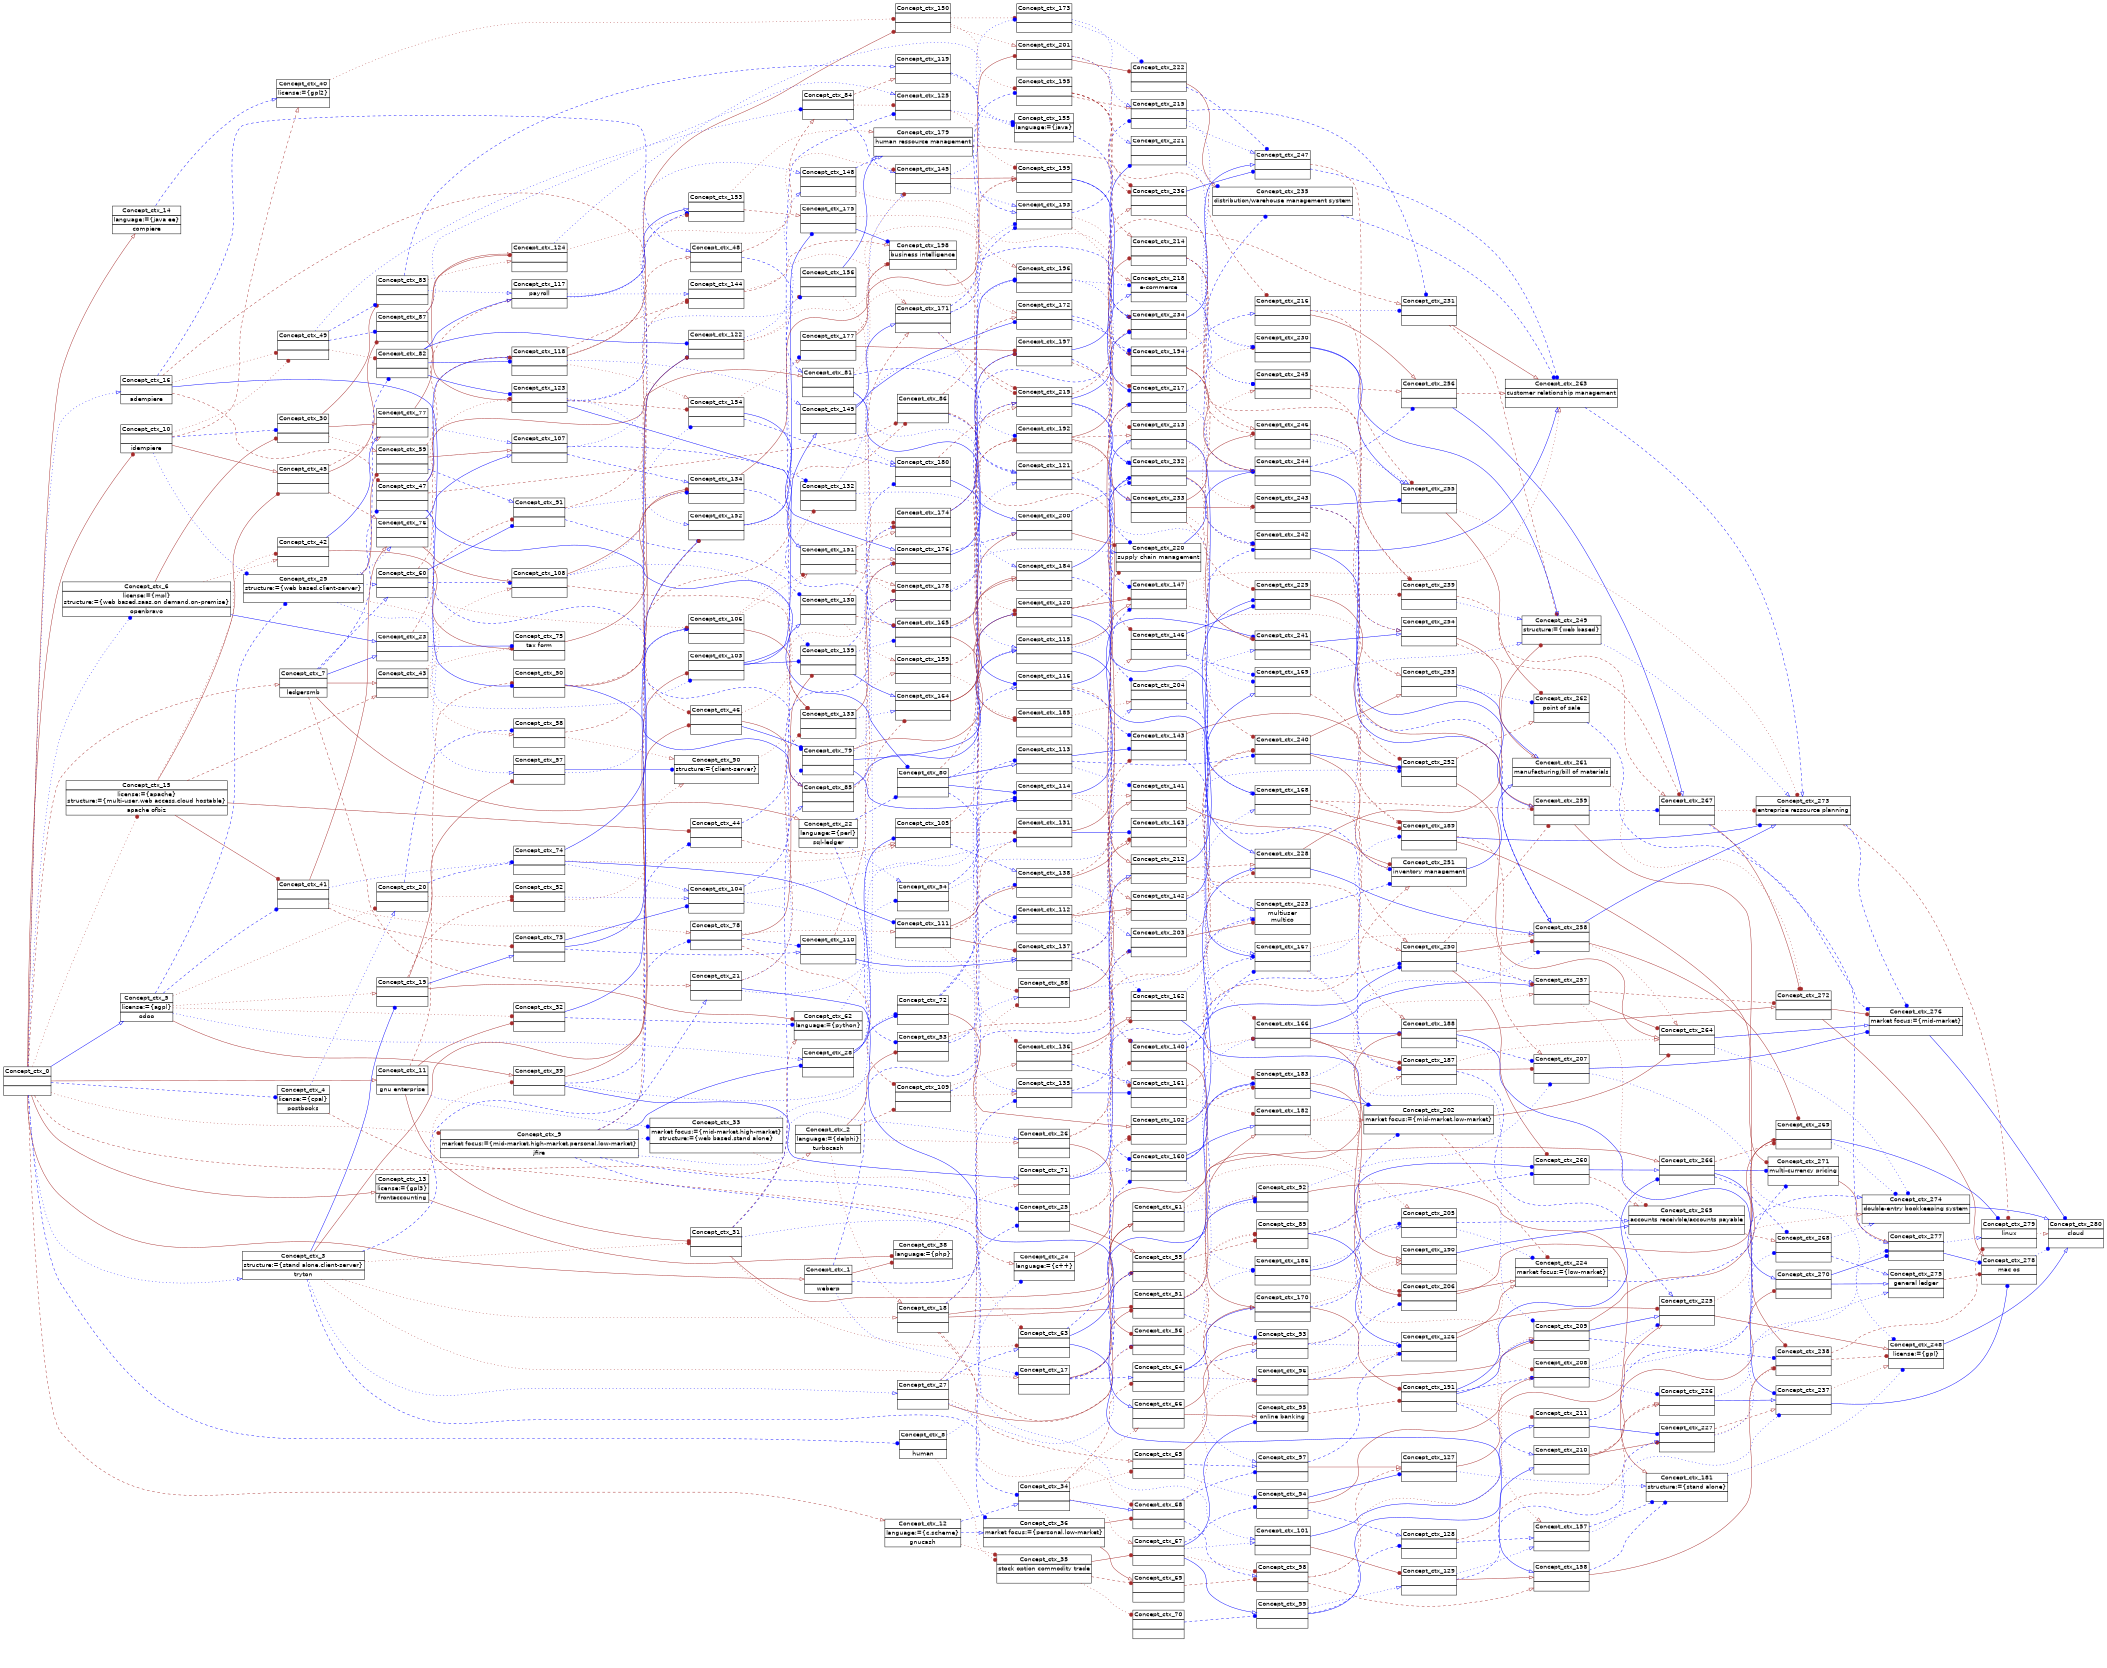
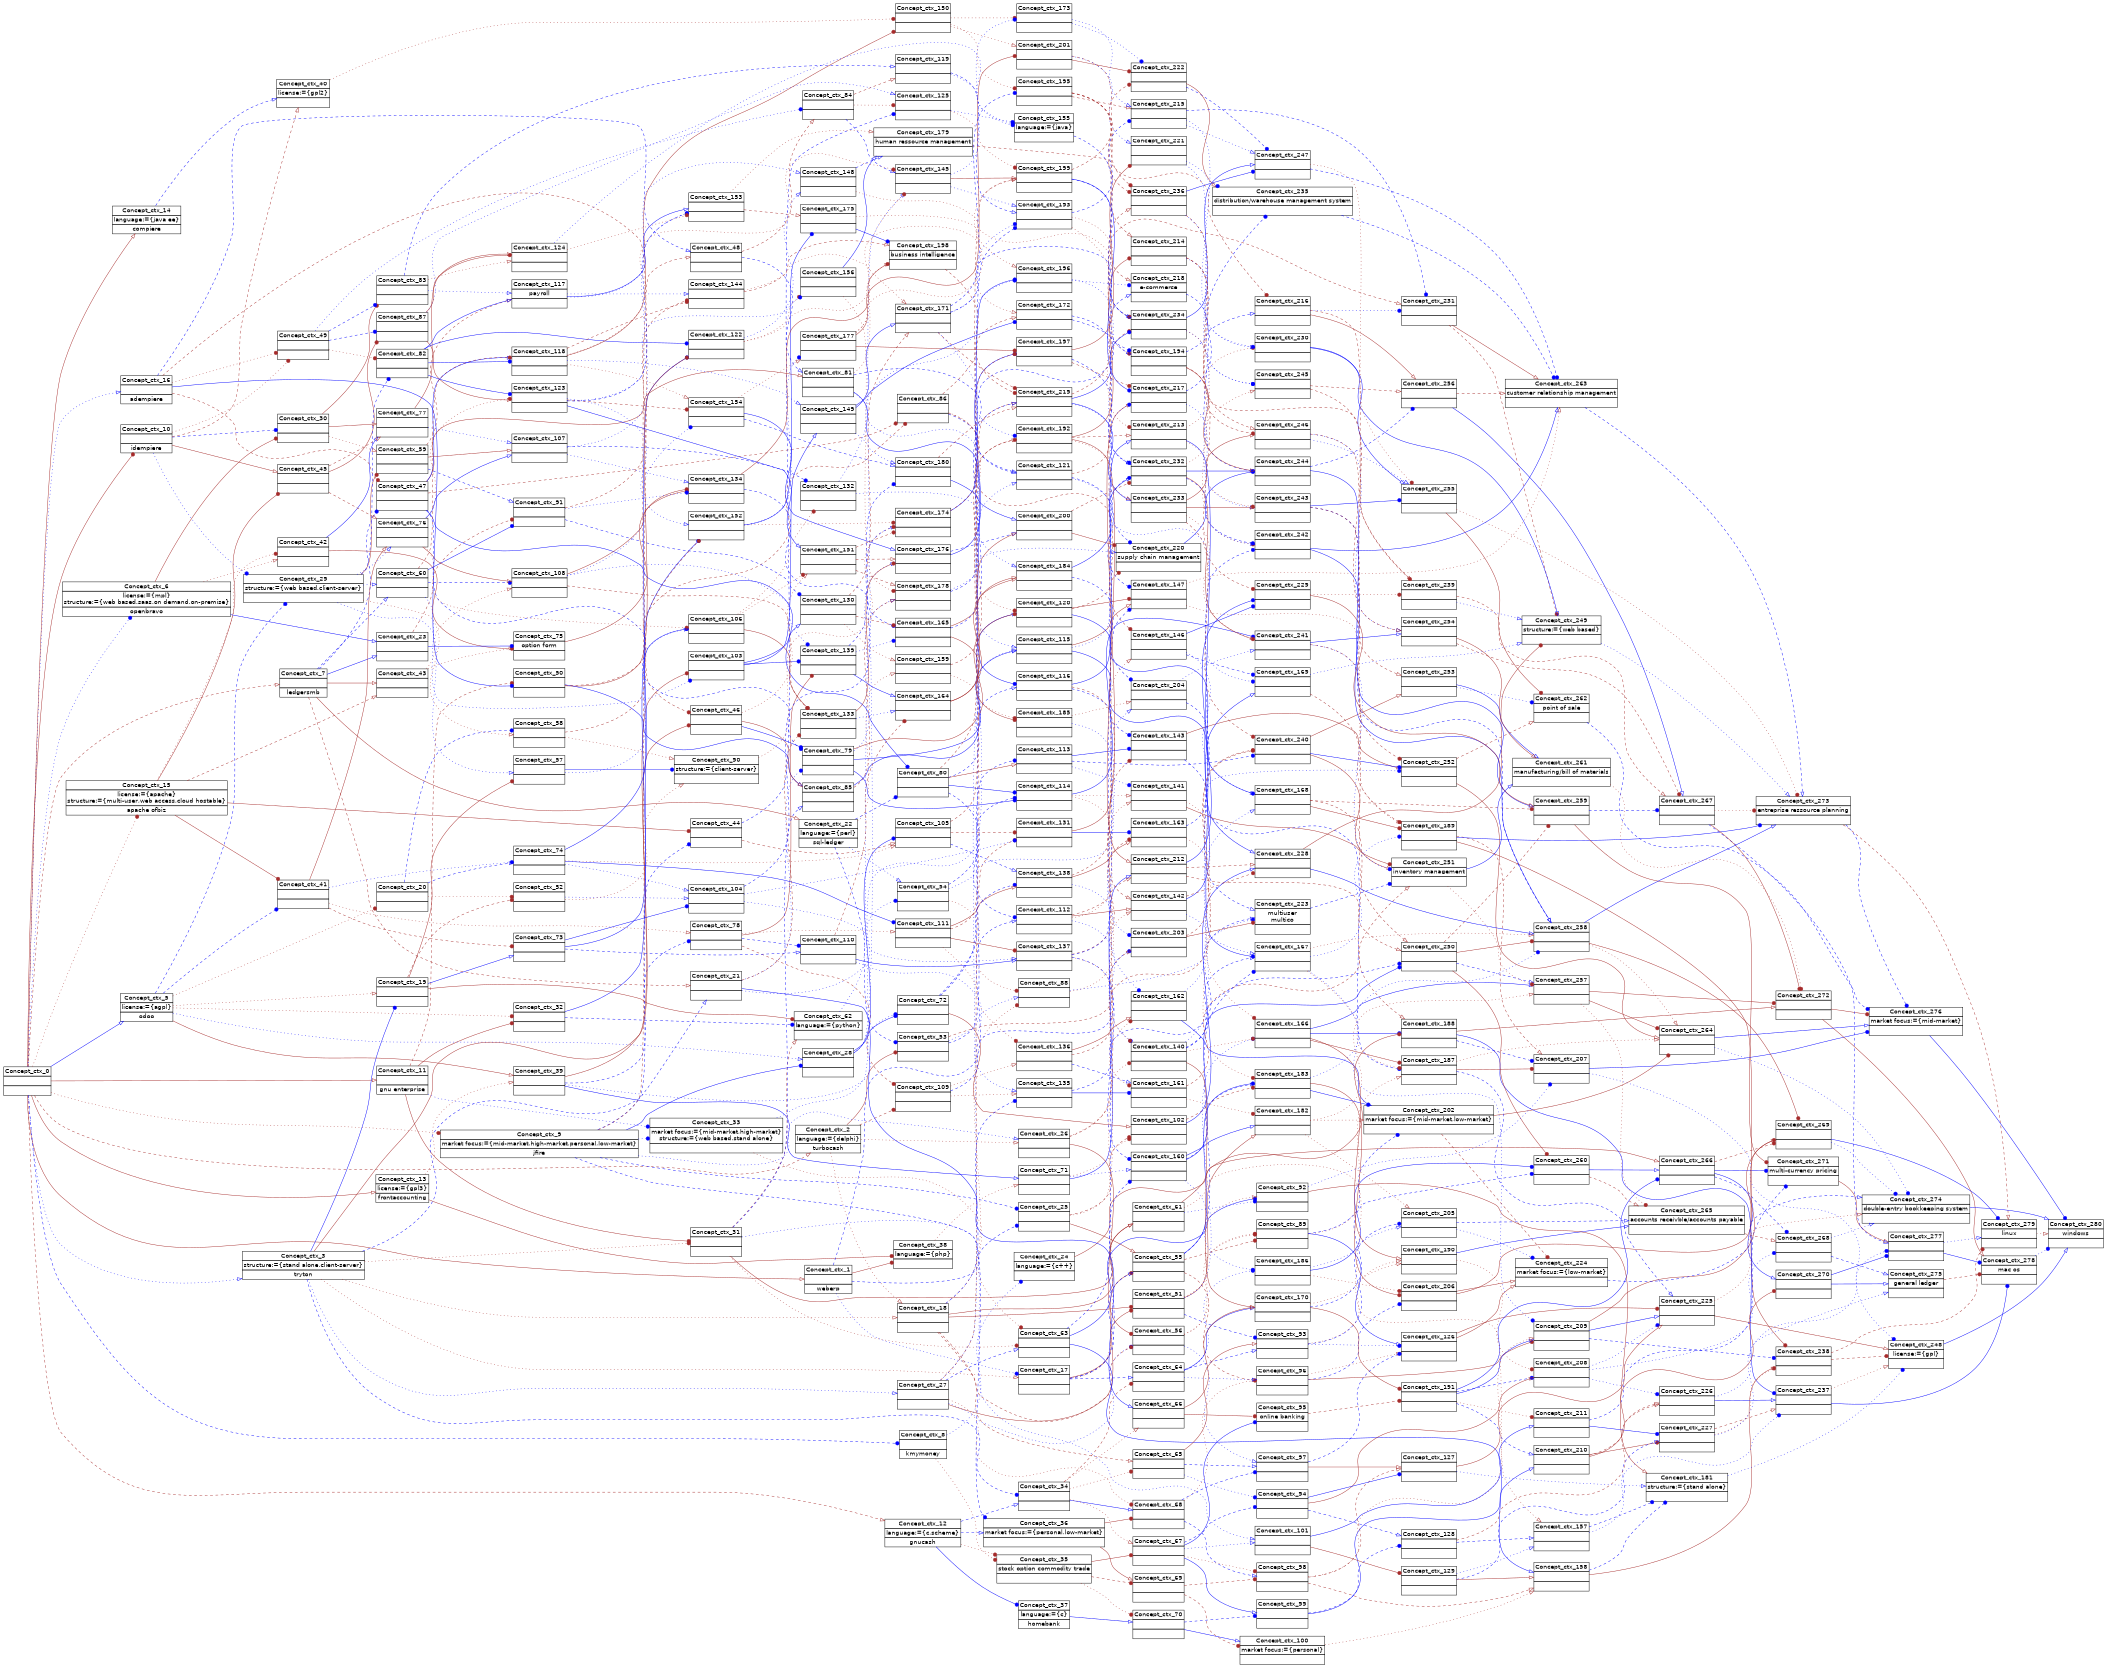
none -> (1105, 146)
(1113, 267) -> (1113, 267)
(1361, 315) -> (1361, 315)
none -> (1205, 428)
(626, 468) -> (626, 468)
(1099, 497) -> (1099, 497)
(879, 538) -> (879, 538)
(539, 645) -> (539, 645)
(985, 770) -> (985, 770)
(1112, 821) -> (1112, 821)
(1112, 907) -> (1112, 907)
(1680, 997) -> (1680, 997)
(1969, 1000) -> (1969, 1000)
(303, 1099) -> none
(445, 1109) -> (445, 1109)
(2076, 1233) -> (2076, 1233)
(1218, 1415) -> (1218, 1415)
(923, 1454) -> (923, 1454)
(1361, 1596) -> none
none -> (1044, 1615)
none -> (1282, 1650)
